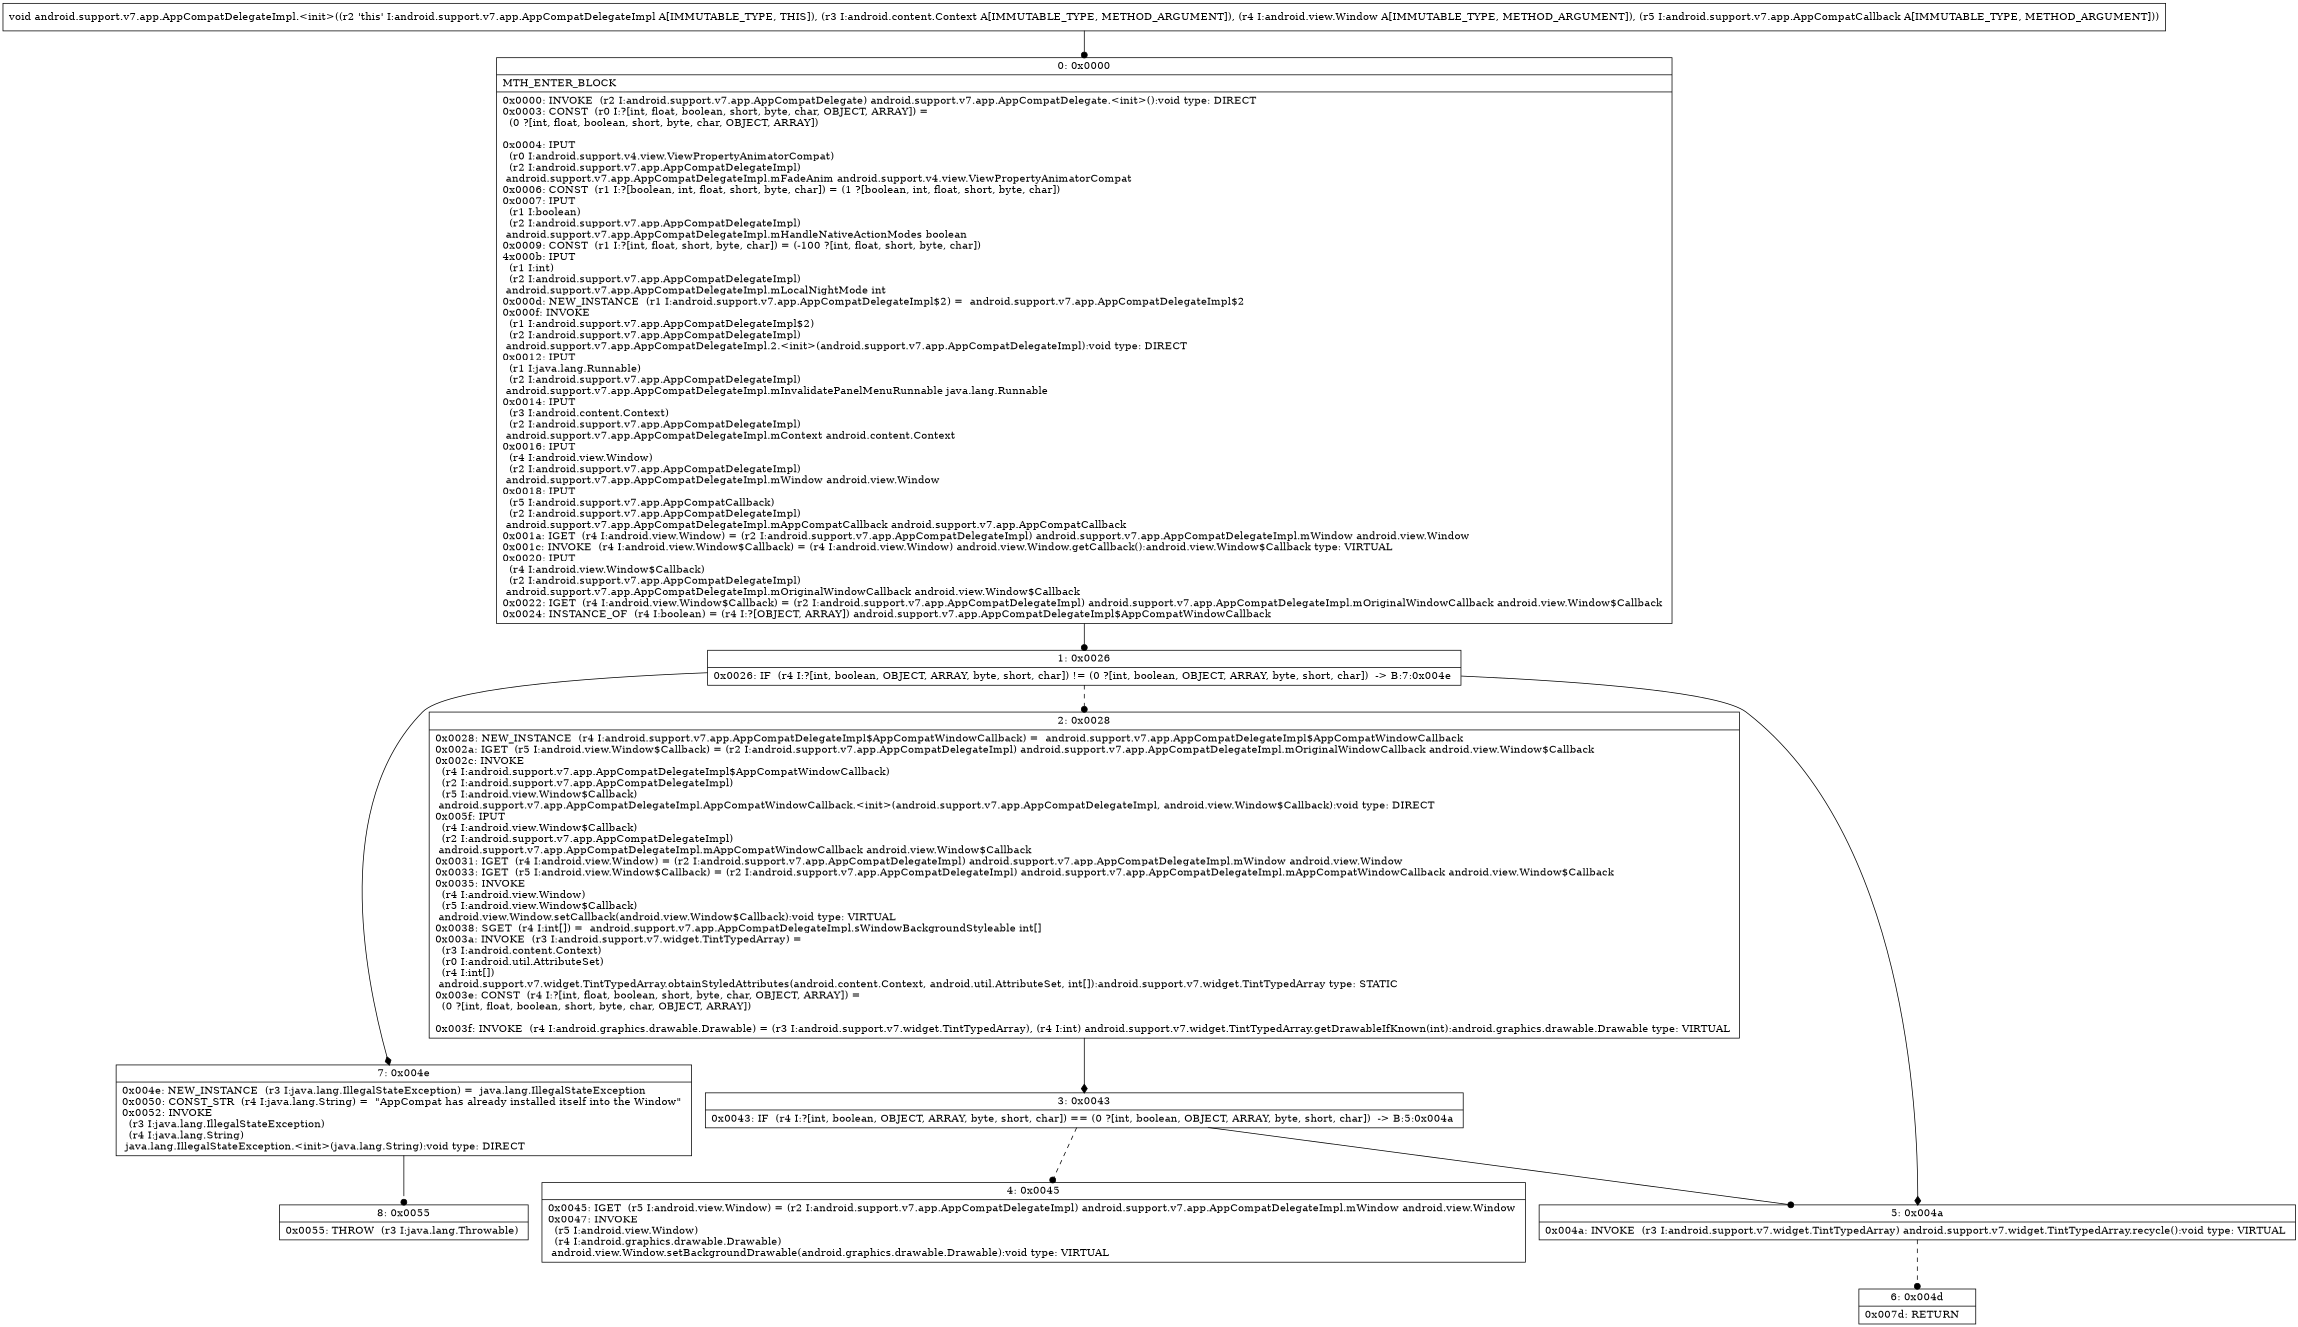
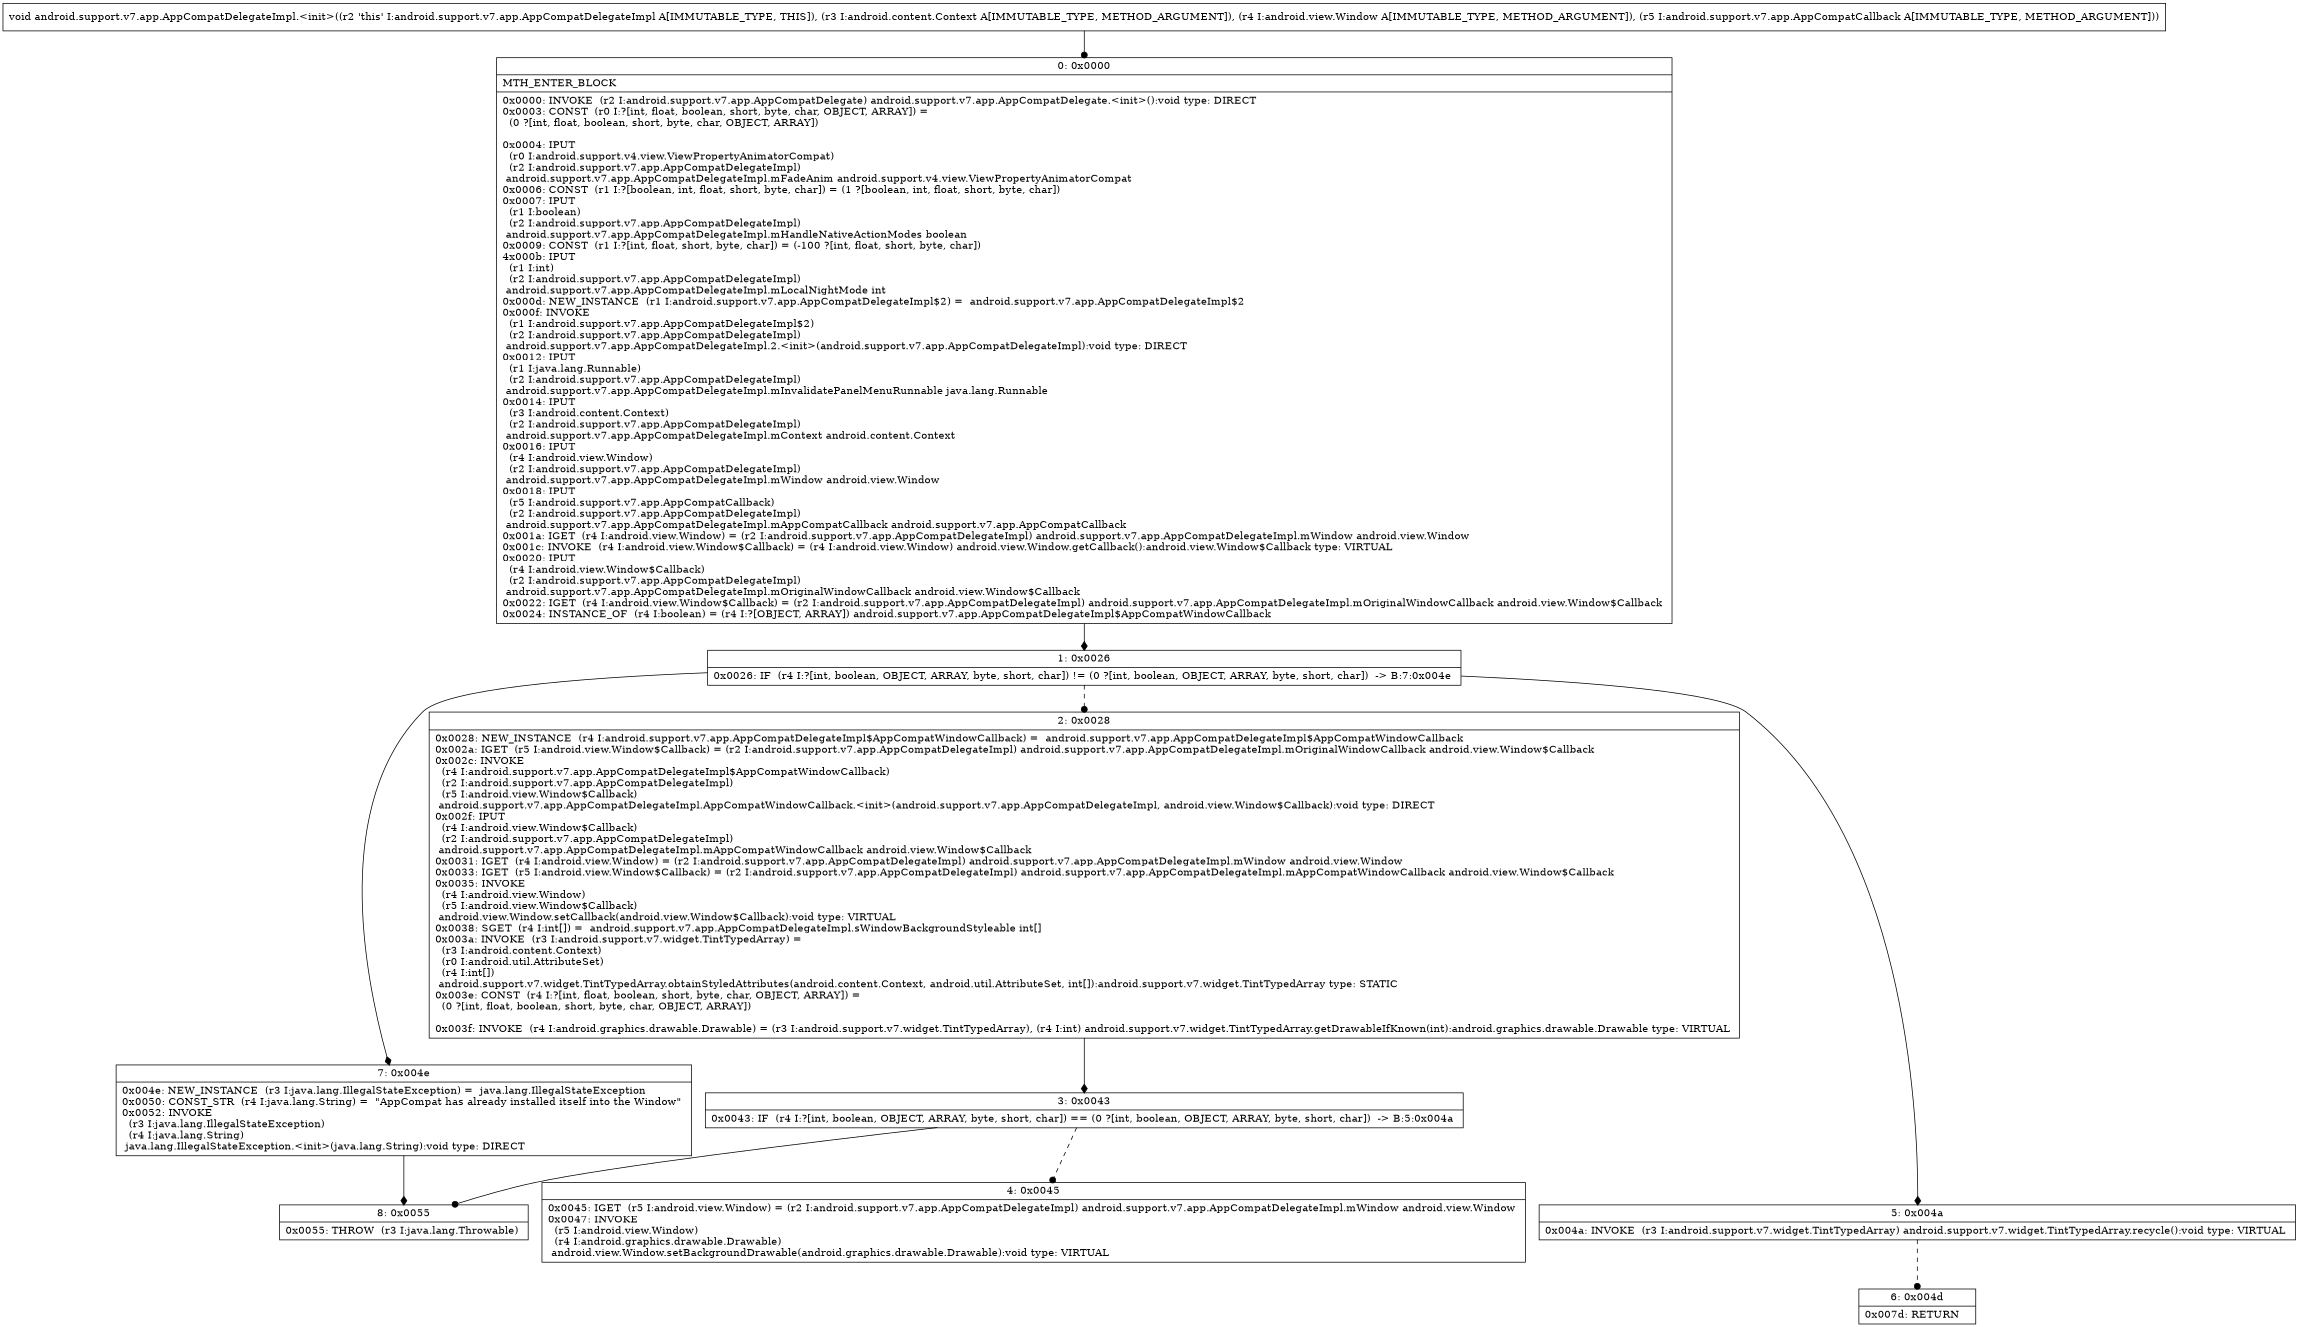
(1084, 634) -> (1084, 634)
(473, 817) -> (473, 817)
(1498, 1166) -> (696, 1157)
(404, 1176) -> (404, 1176)
